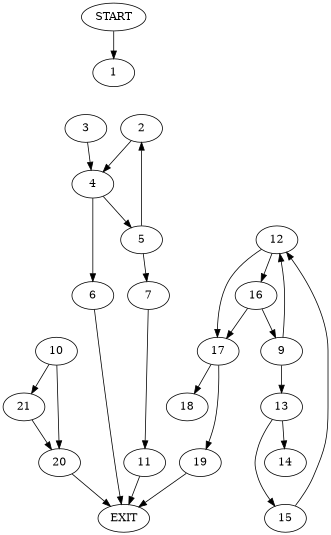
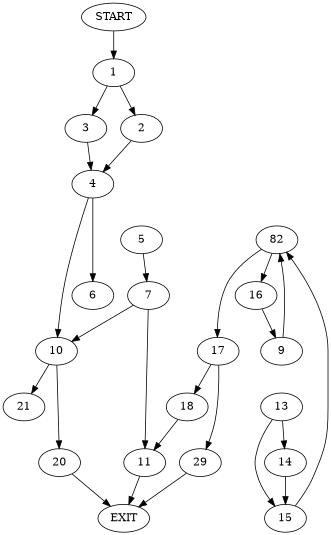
none -> (102, 97)
(142, 188) -> (126, 97)
(115, 209) -> (69, 263)
(277, 240) -> (277, 240)
(239, 320) -> none
none -> (106, 321)
(282, 375) -> none
(106, 403) -> none
(40, 431) -> none
none -> (168, 432)
(200, 463) -> (200, 463)
none -> (285, 487)
